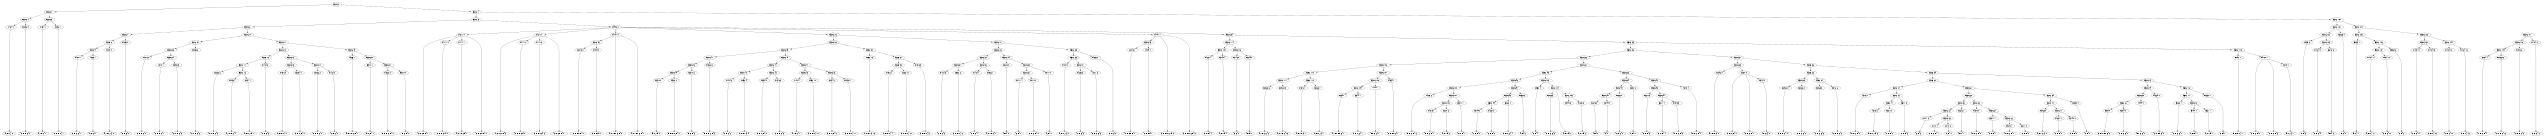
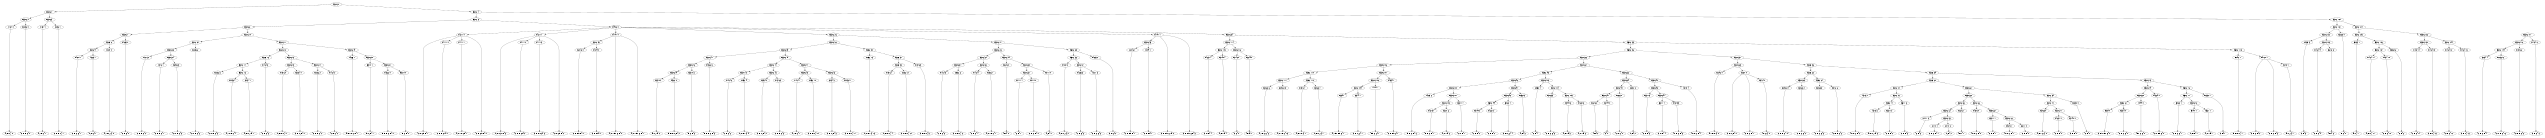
(1559, 111) -> (1568, 118)
